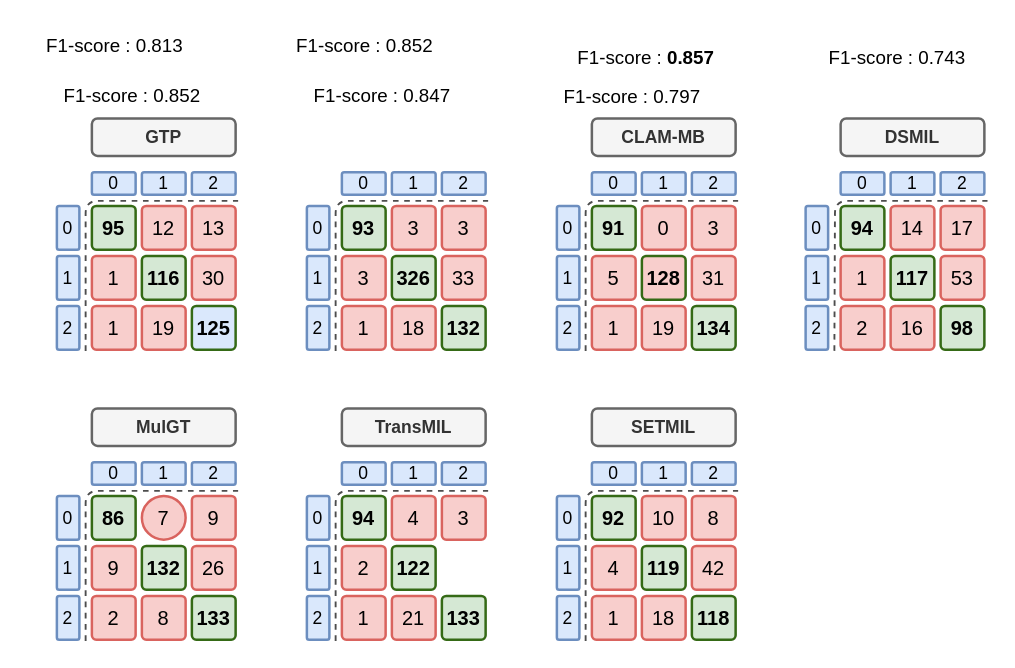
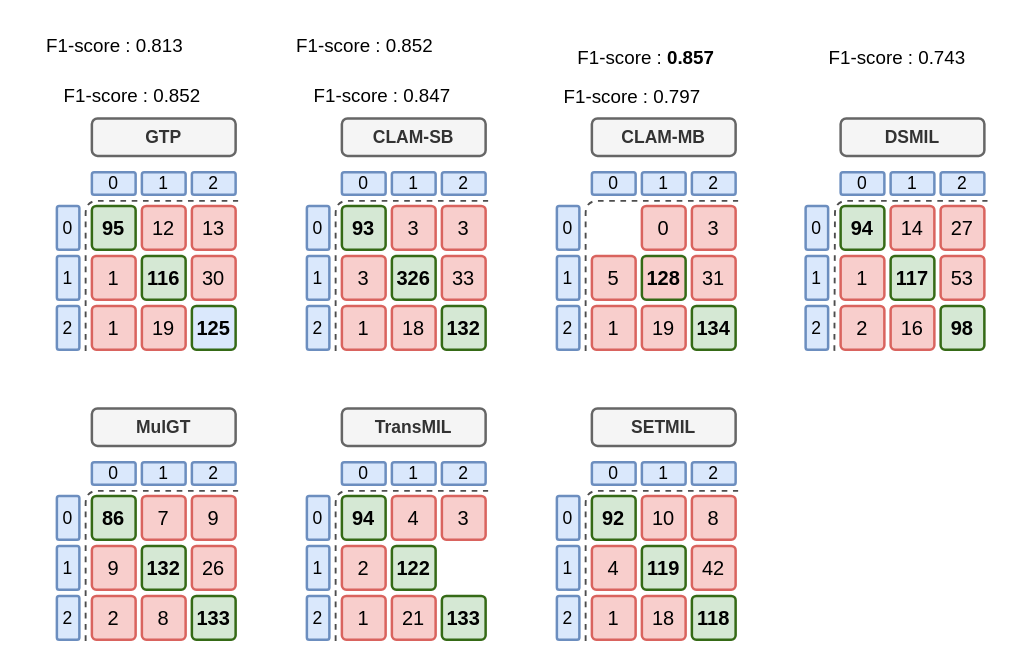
none -> (414, 137)
(614, 228) -> none
(963, 228) -> (963, 228)
(164, 518) -> (164, 518)
